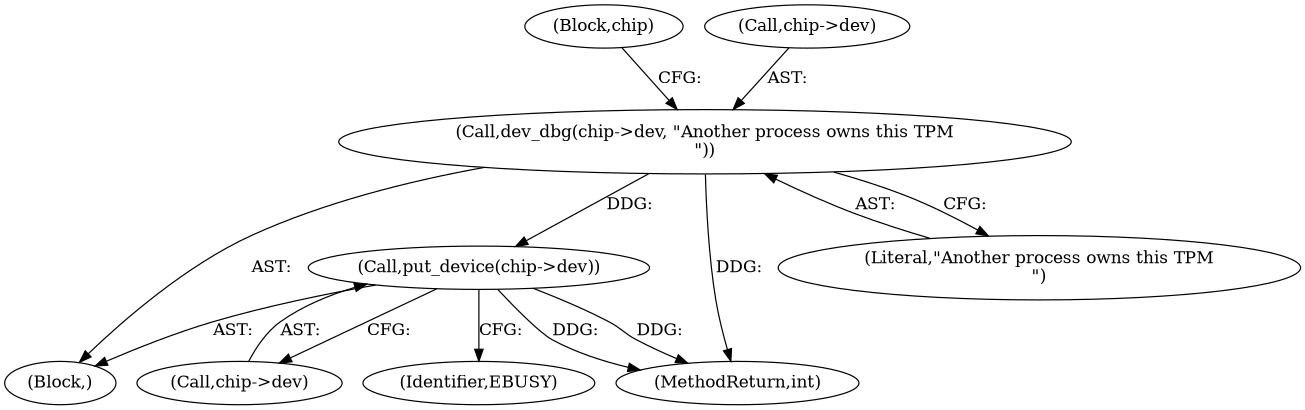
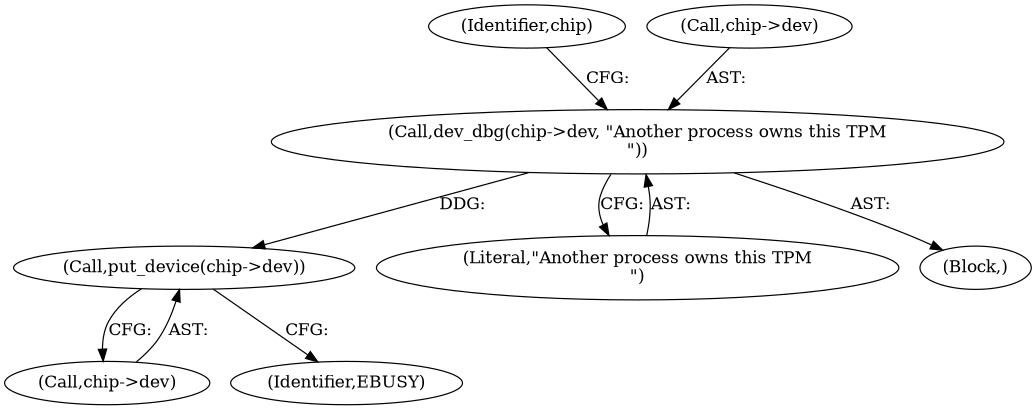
(604, 26) -> (527, 26)
(239, 315) -> none
(737, 383) -> none
